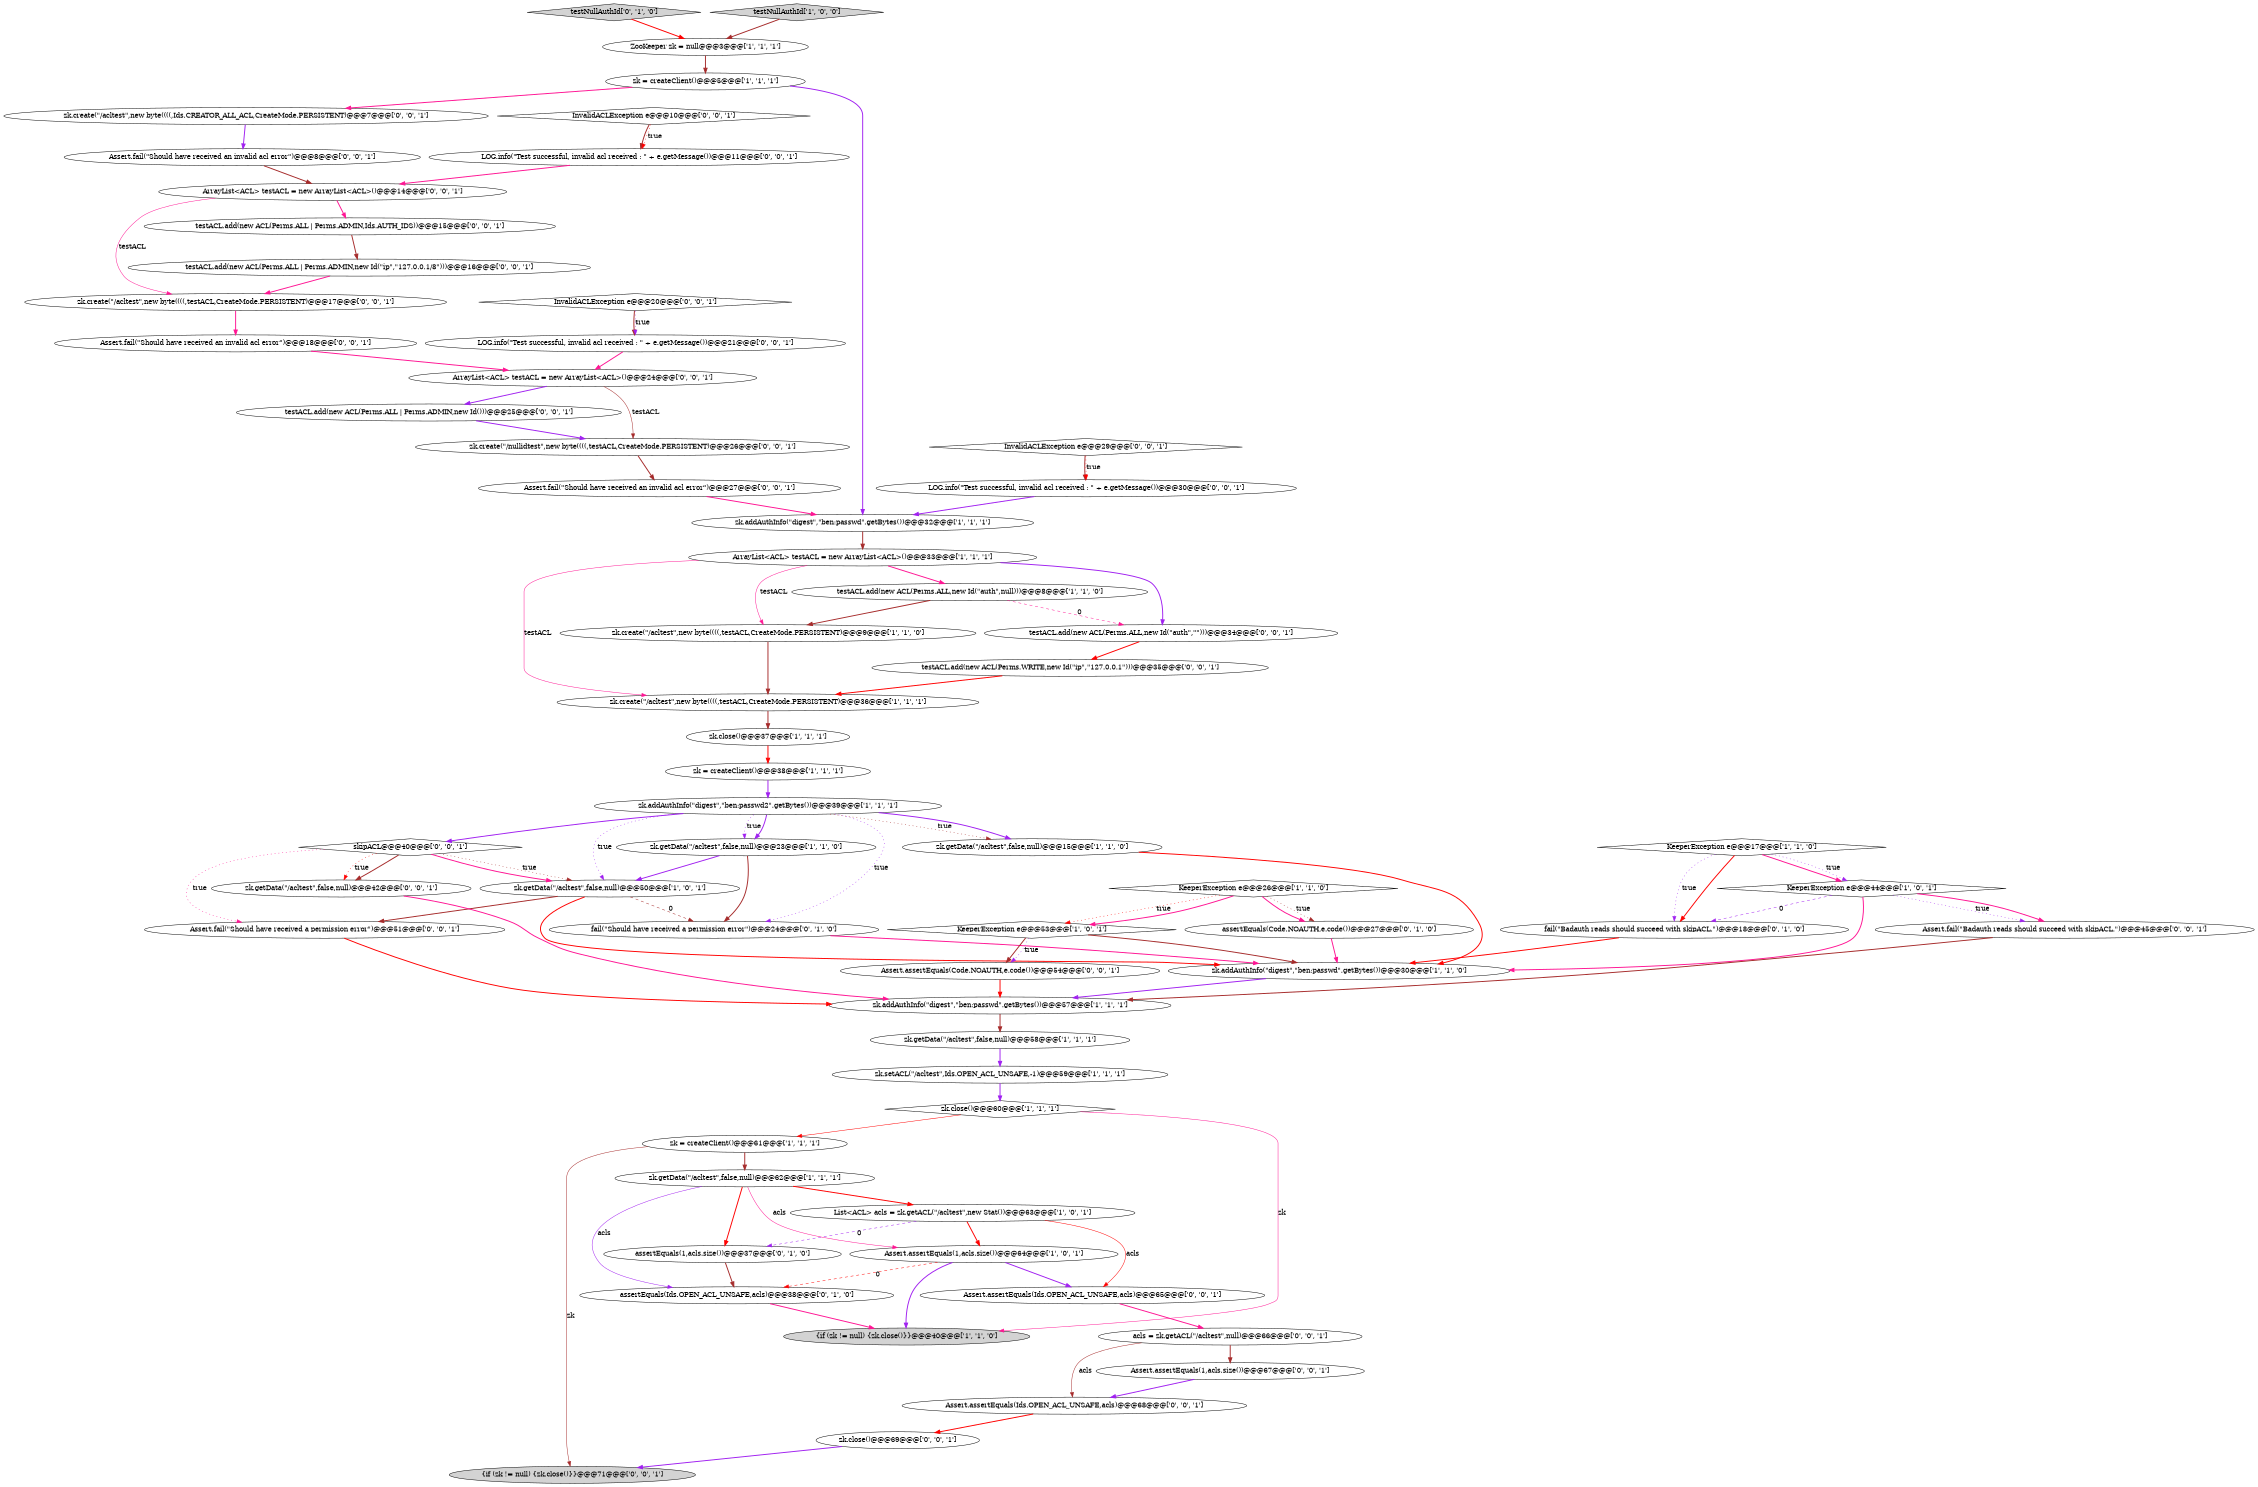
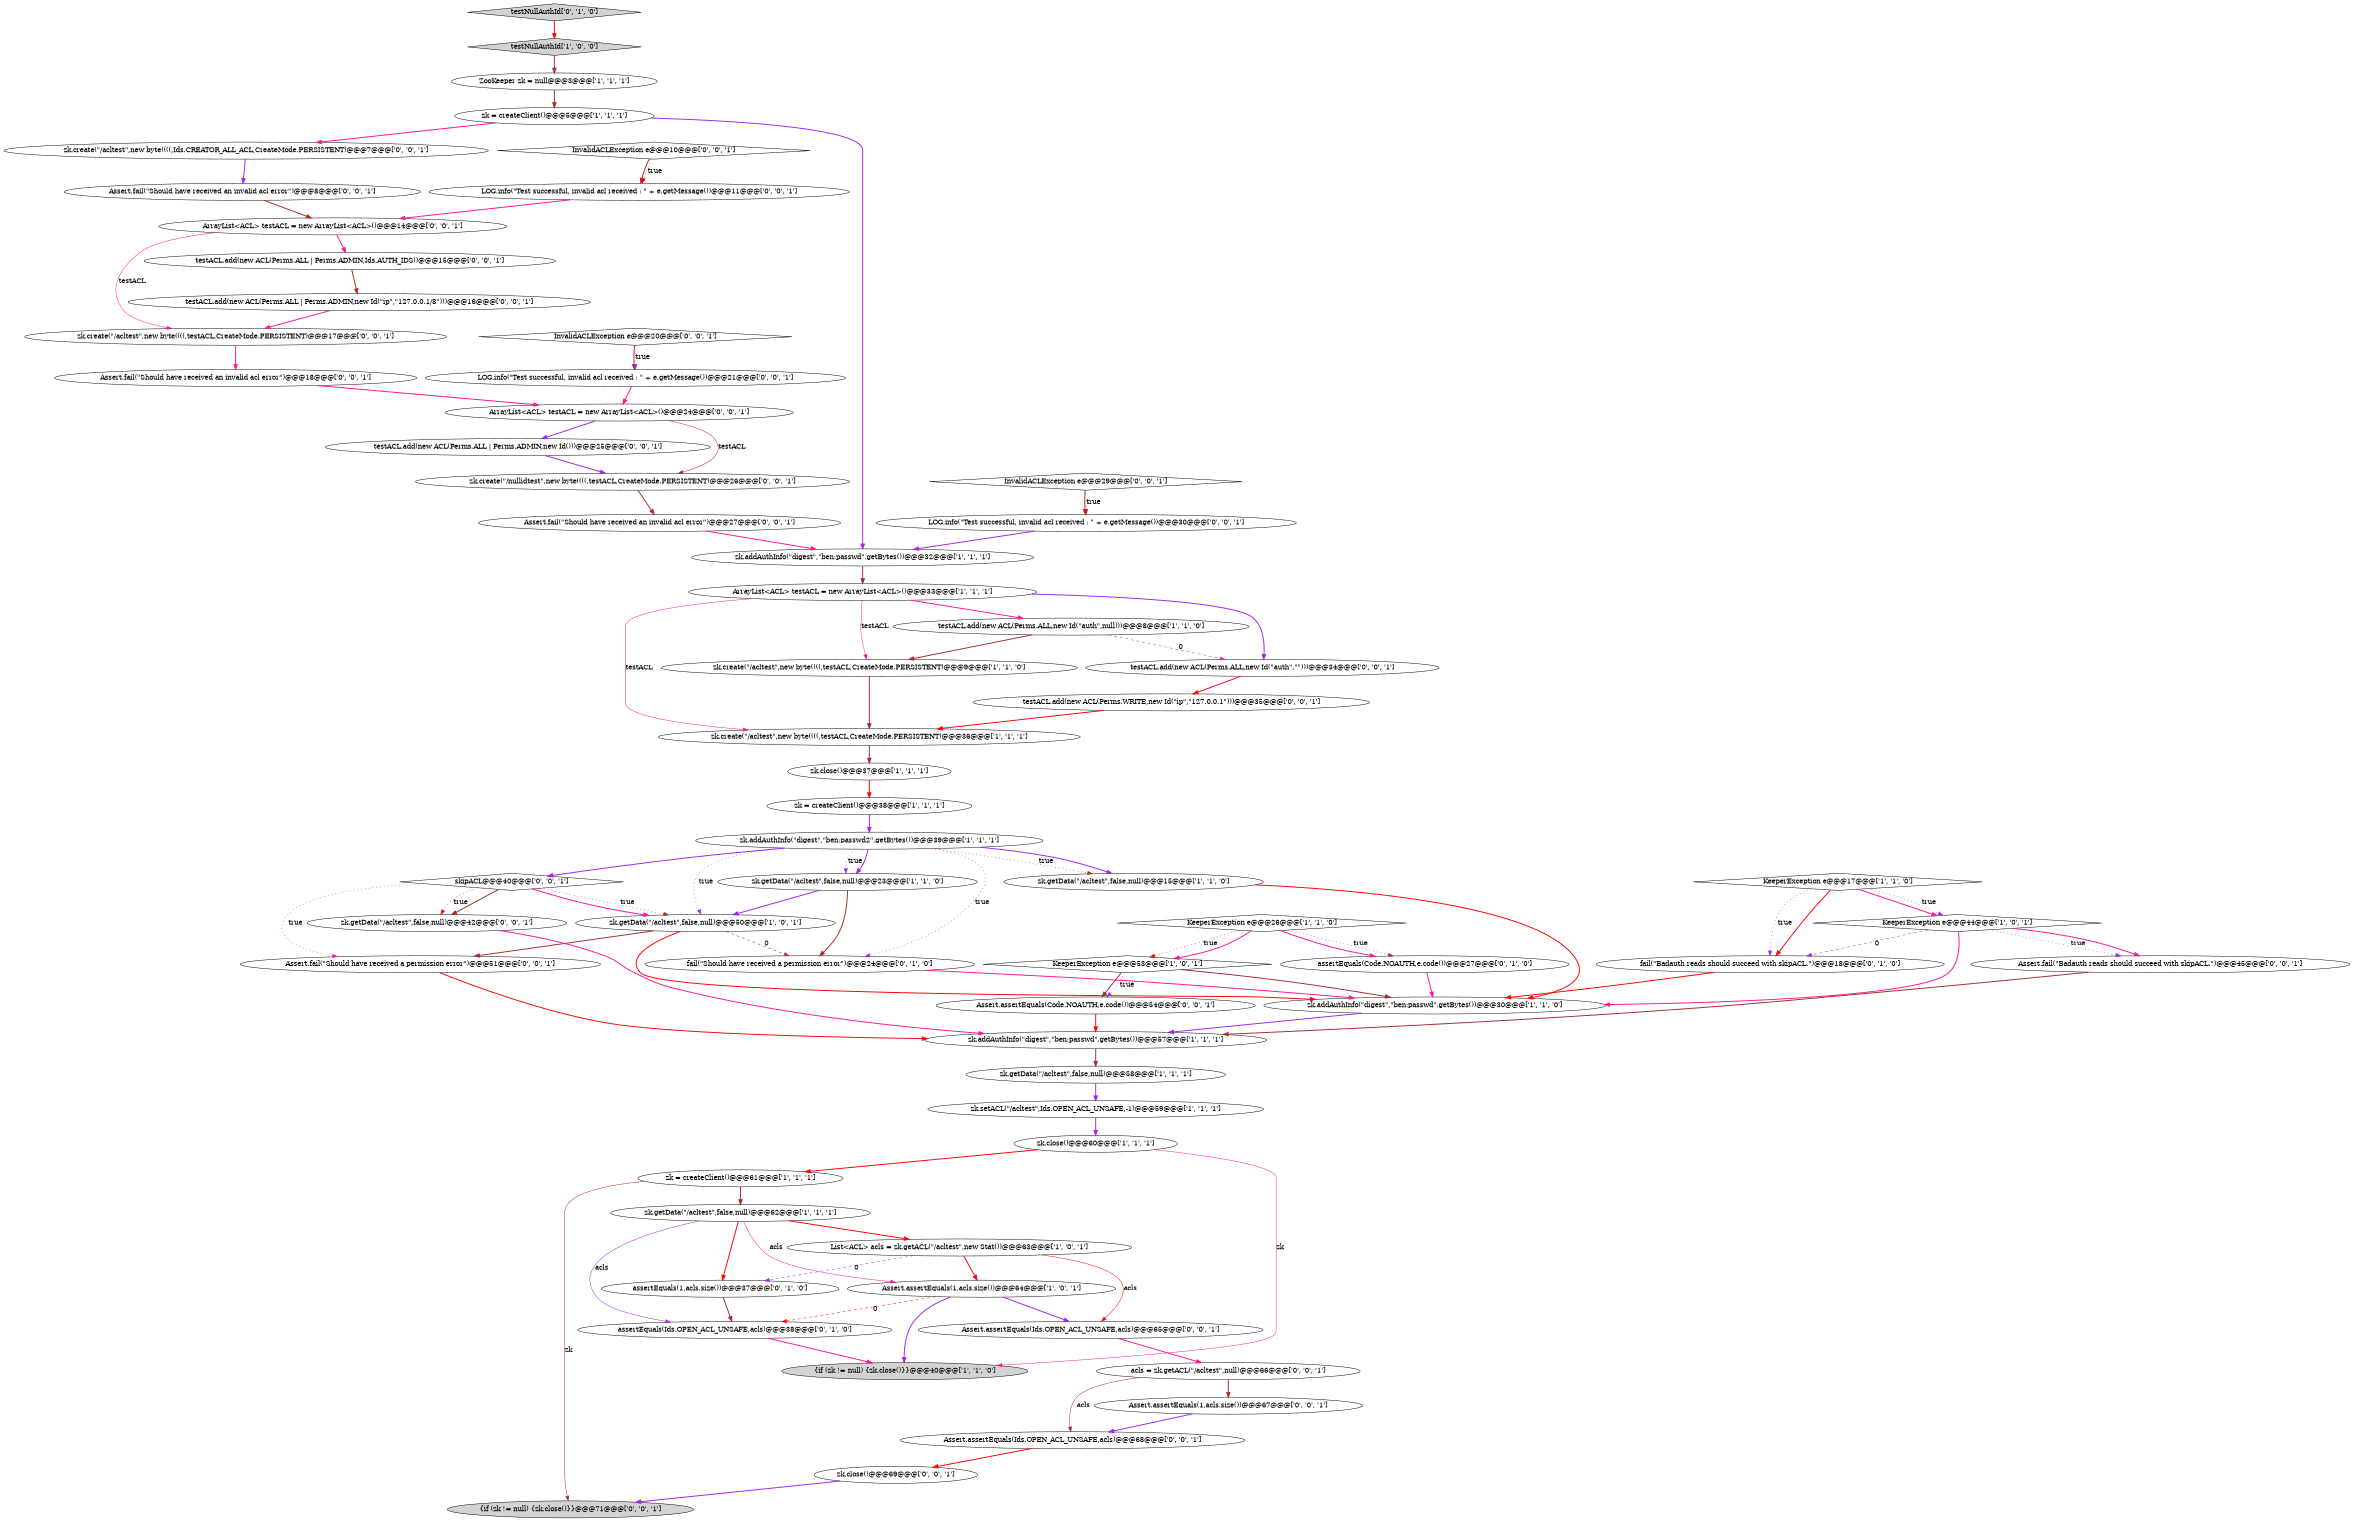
(655, 28) -> (554, 27)
(1000, 1109) -> (1096, 1144)
(881, 1125) -> (924, 1161)
